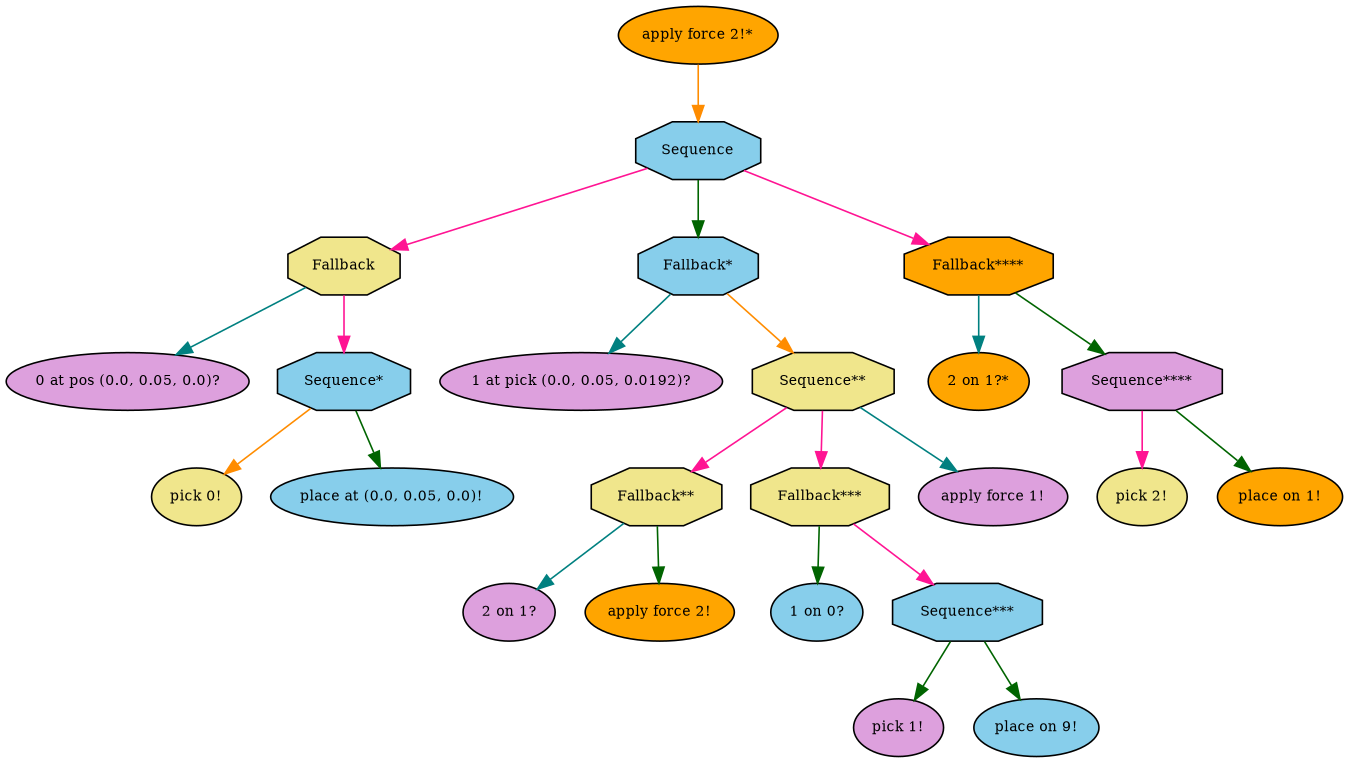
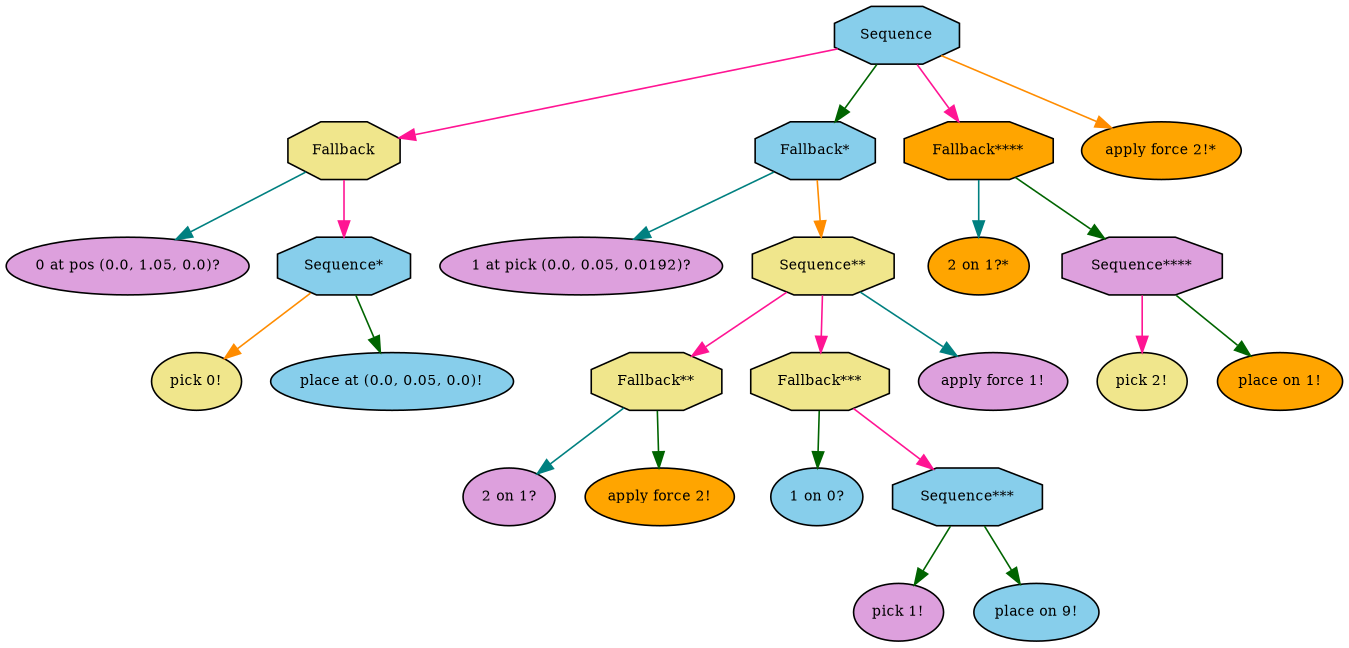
(698, 85) -> (1019, 89)
(128, 381) -> (128, 266)
